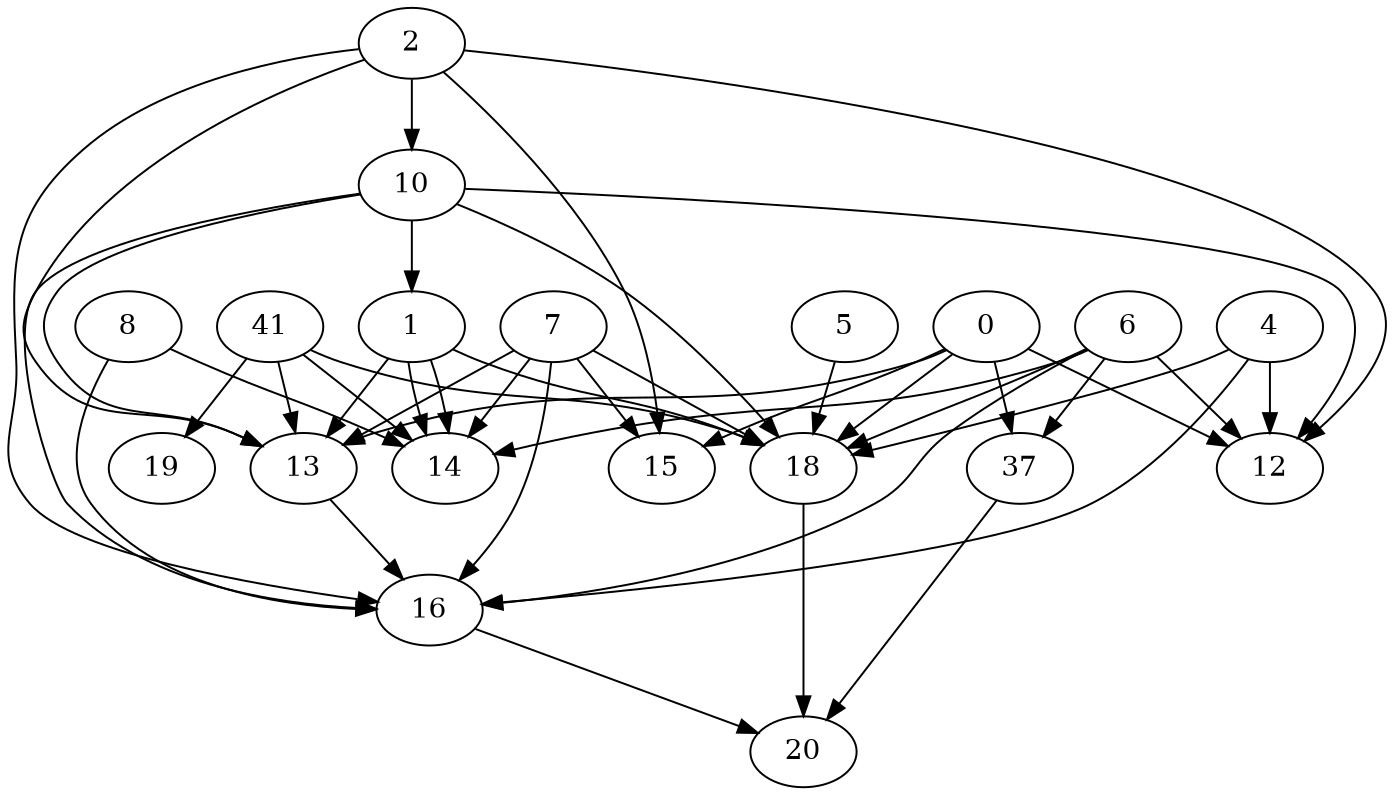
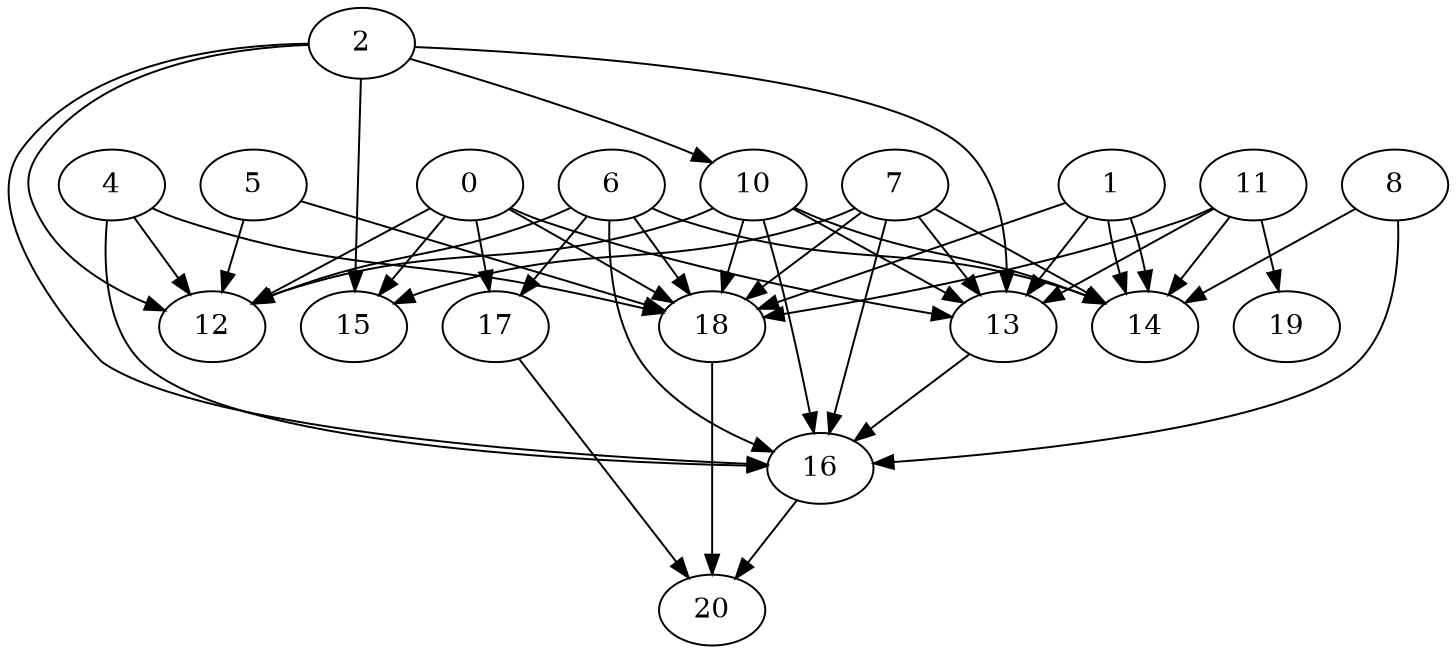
(412, 246) -> (903, 245)
none -> (235, 249)
(270, 327) -> (1253, 185)
(1020, 468) -> (496, 327)
